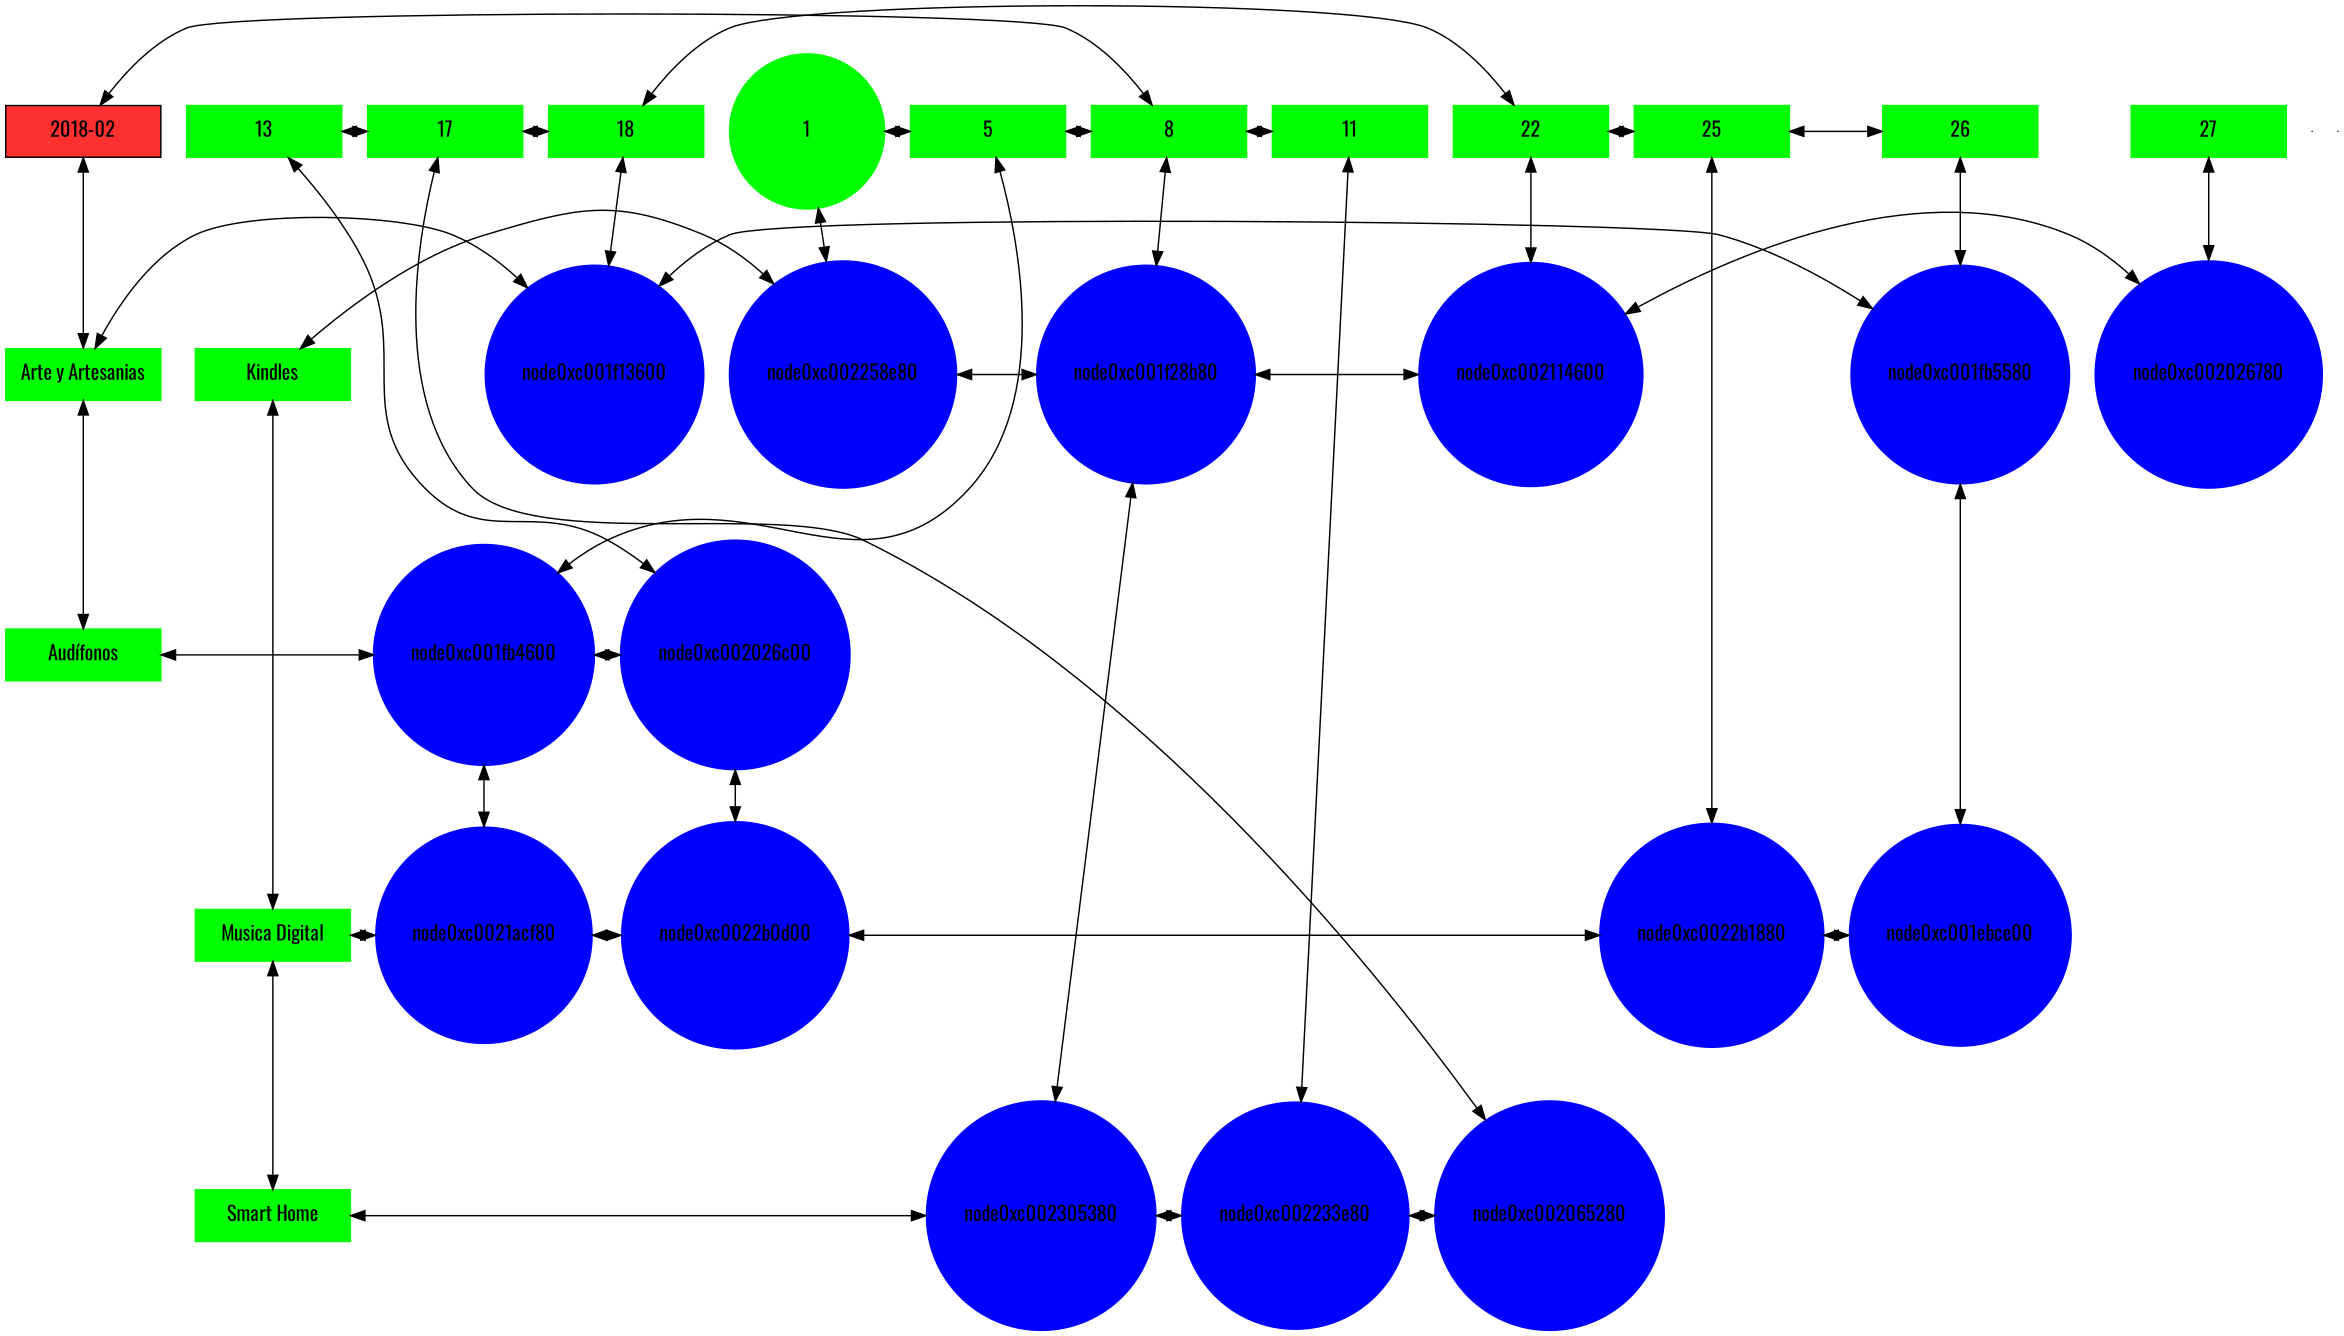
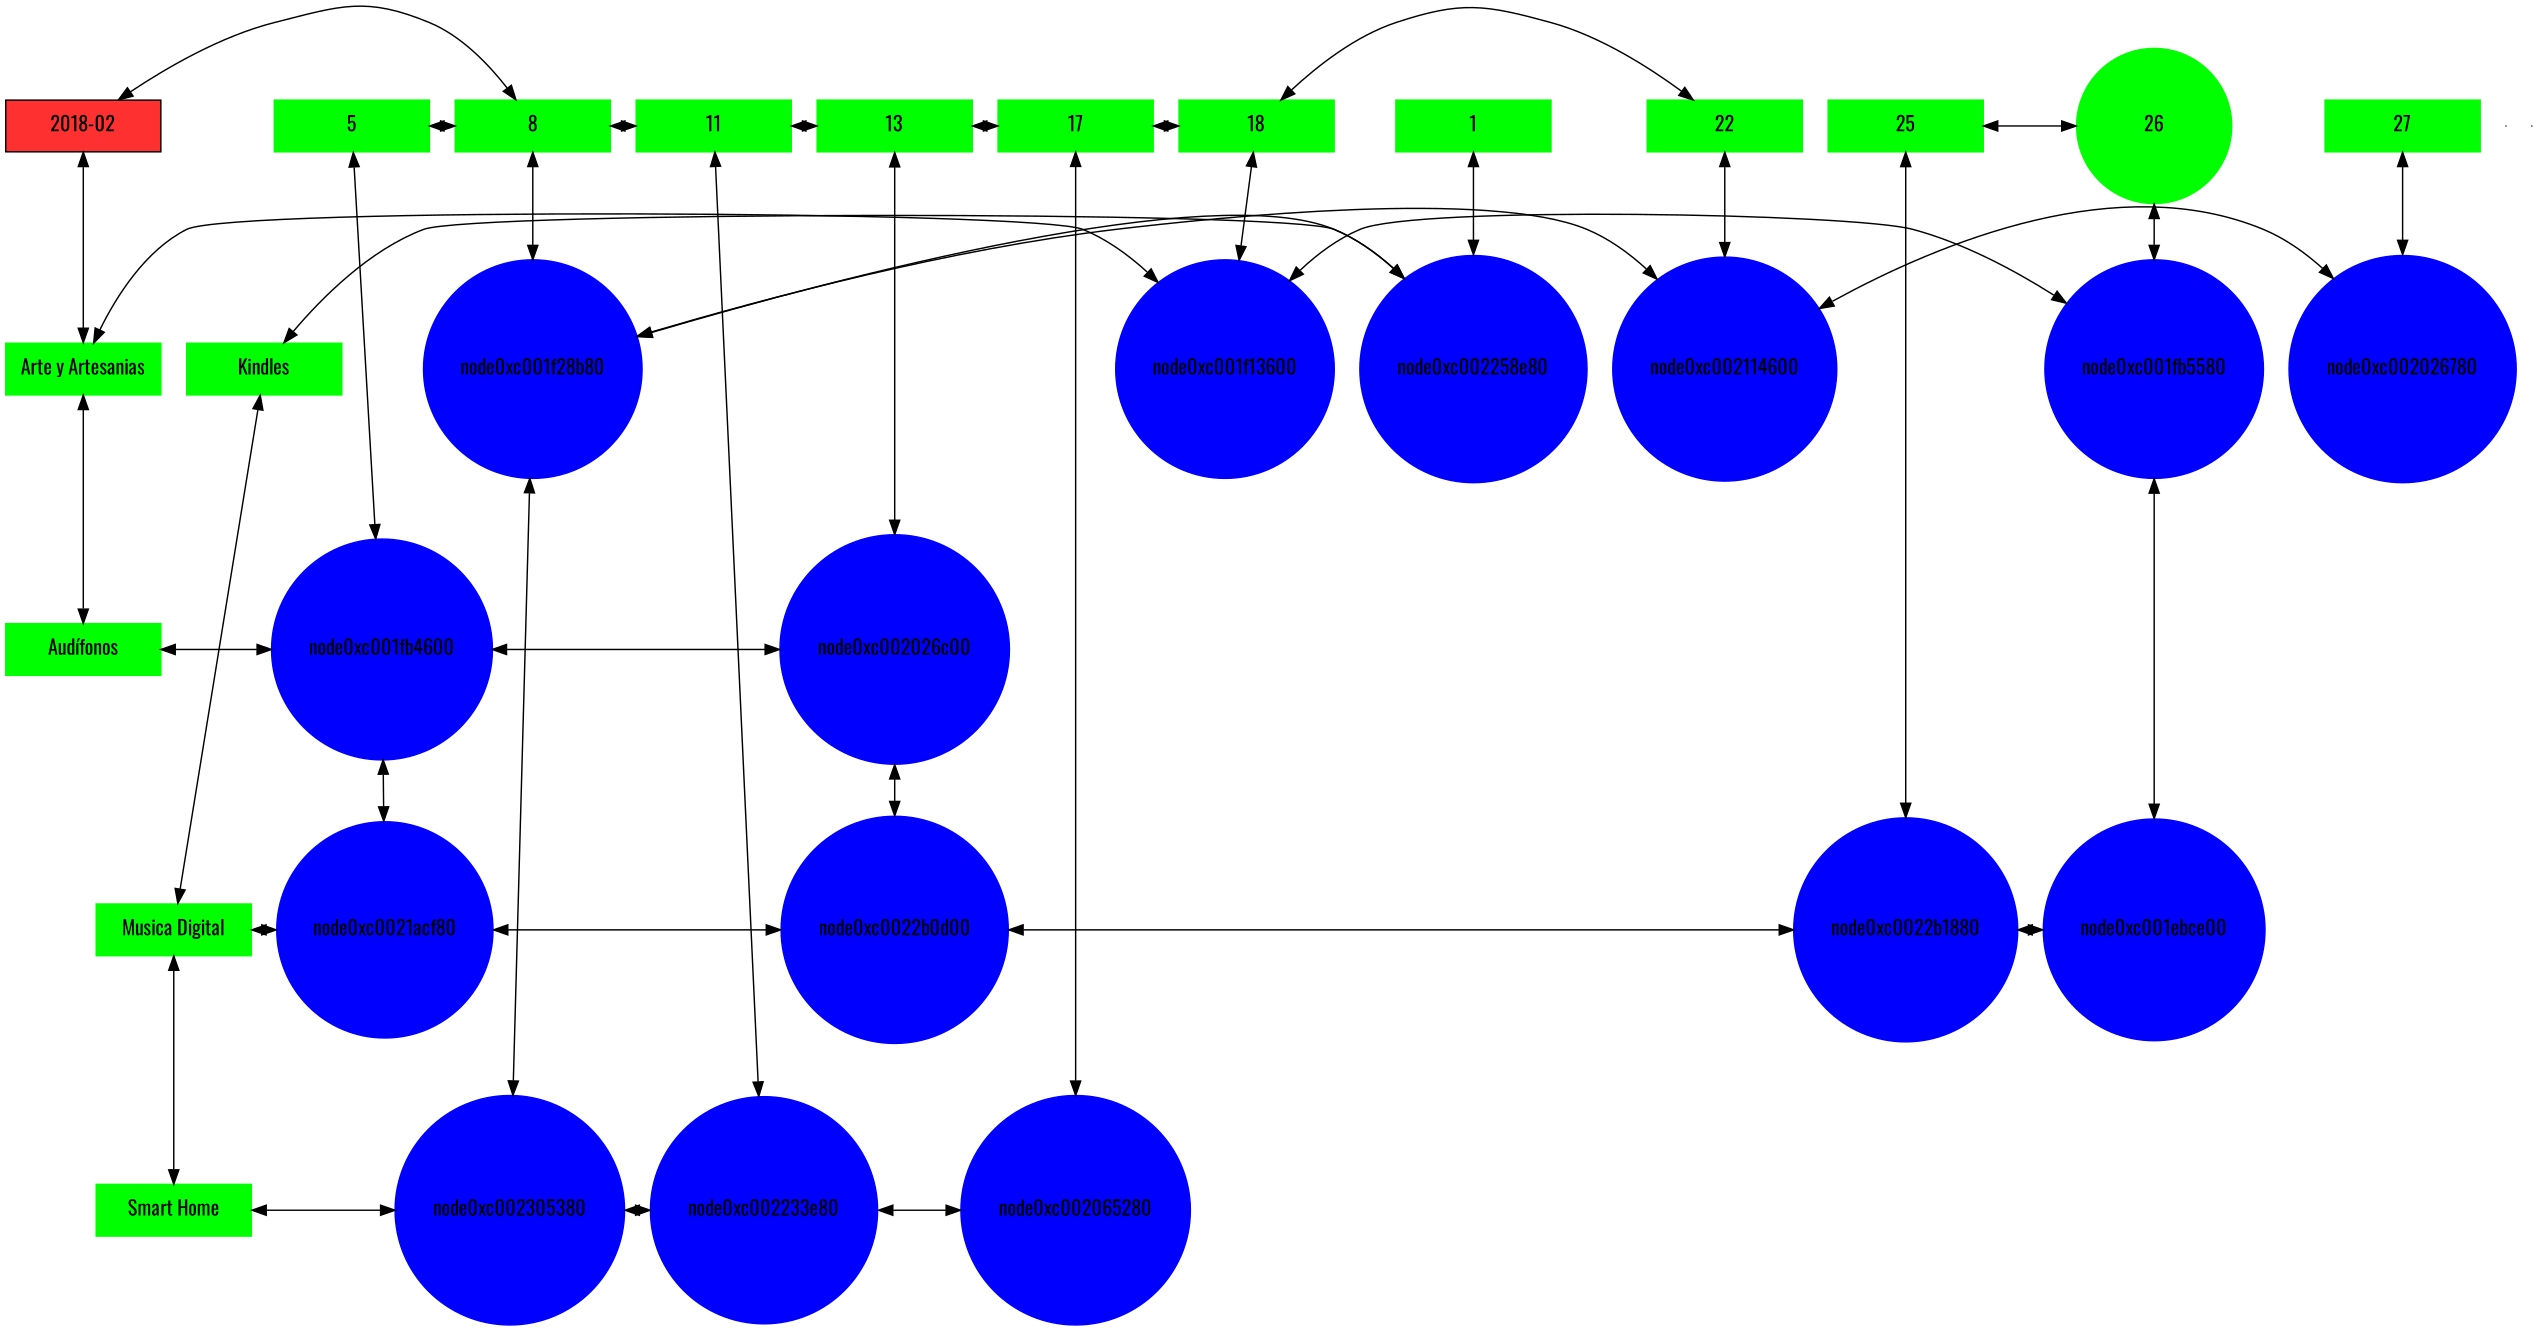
none -> (807, 126)
(807, 131) -> (1473, 126)
(900, 131) -> none
(1624, 131) -> none
(1960, 131) -> (2154, 126)
